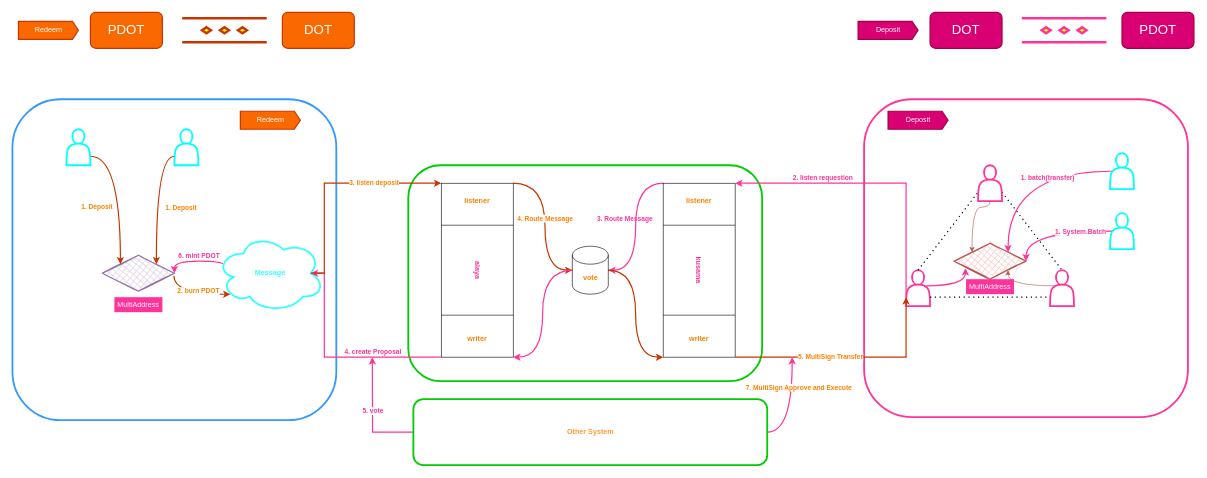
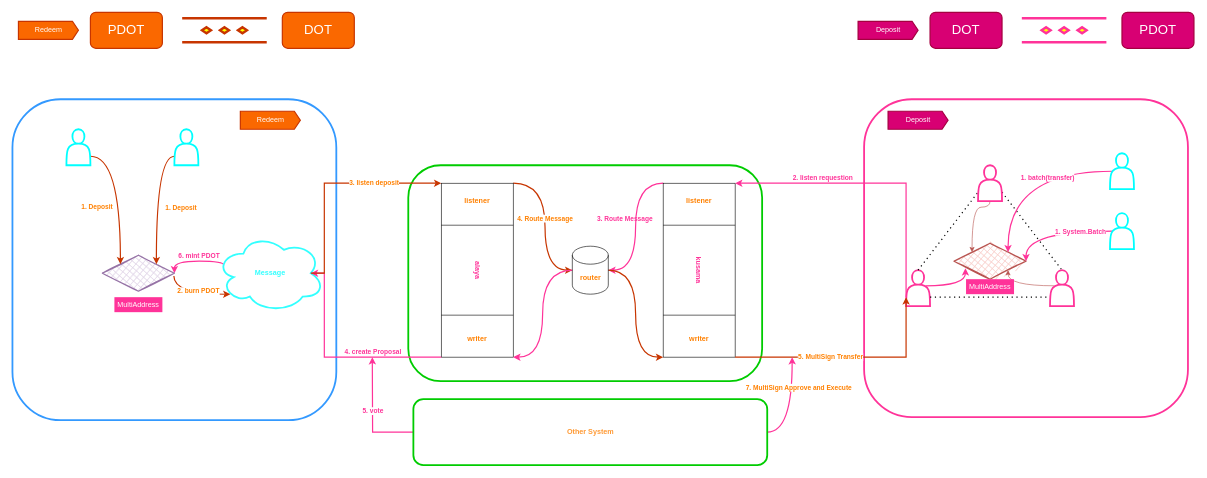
(591, 278) -> (591, 278)
